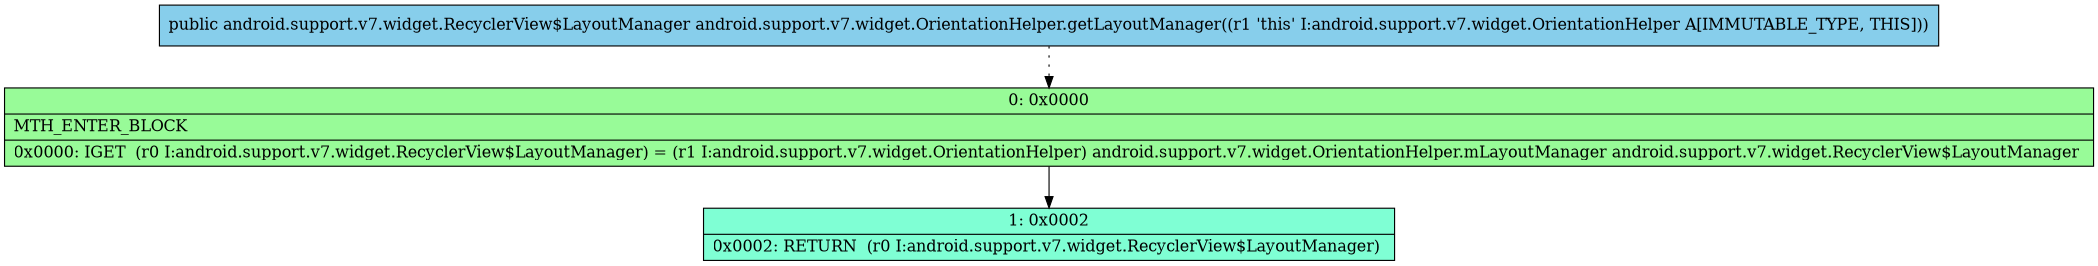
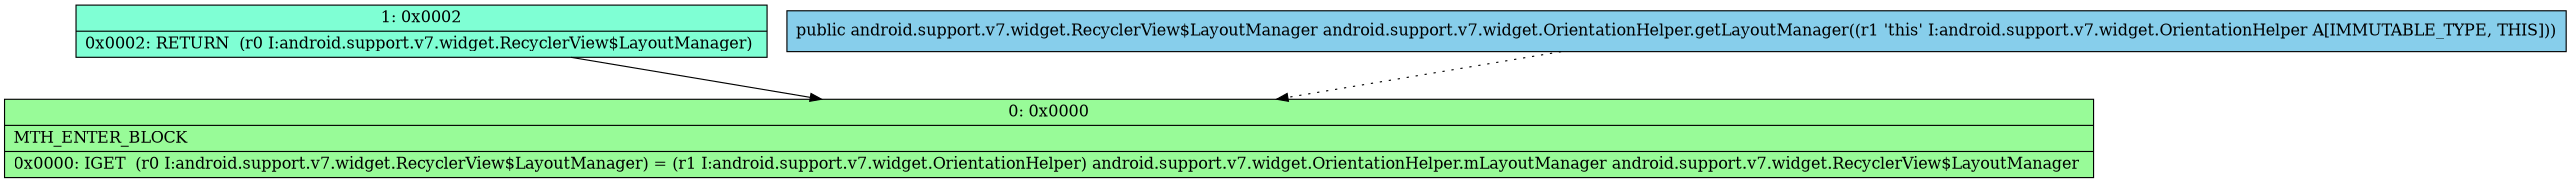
(1049, 181) -> (691, 77)
